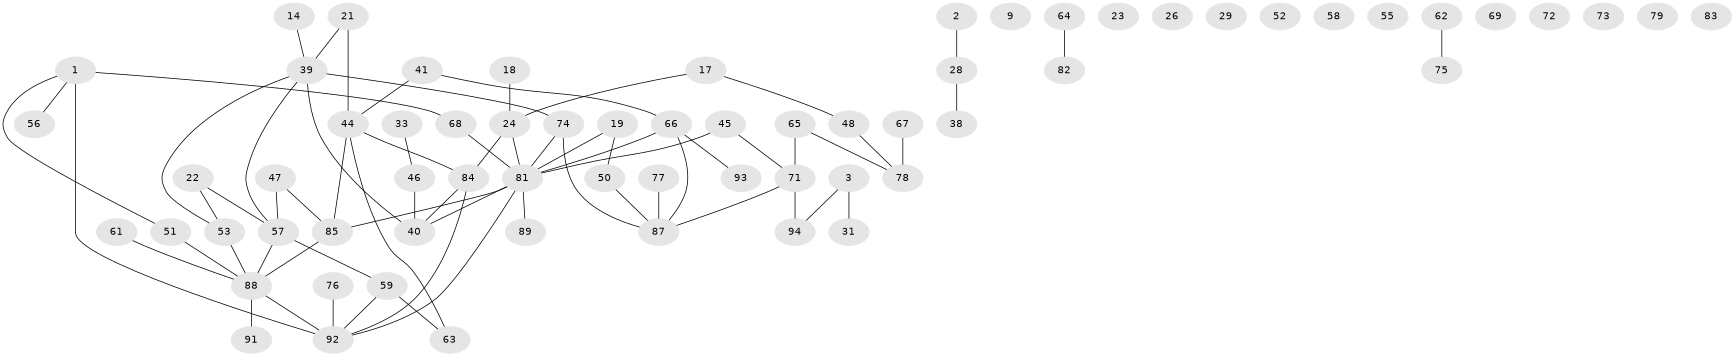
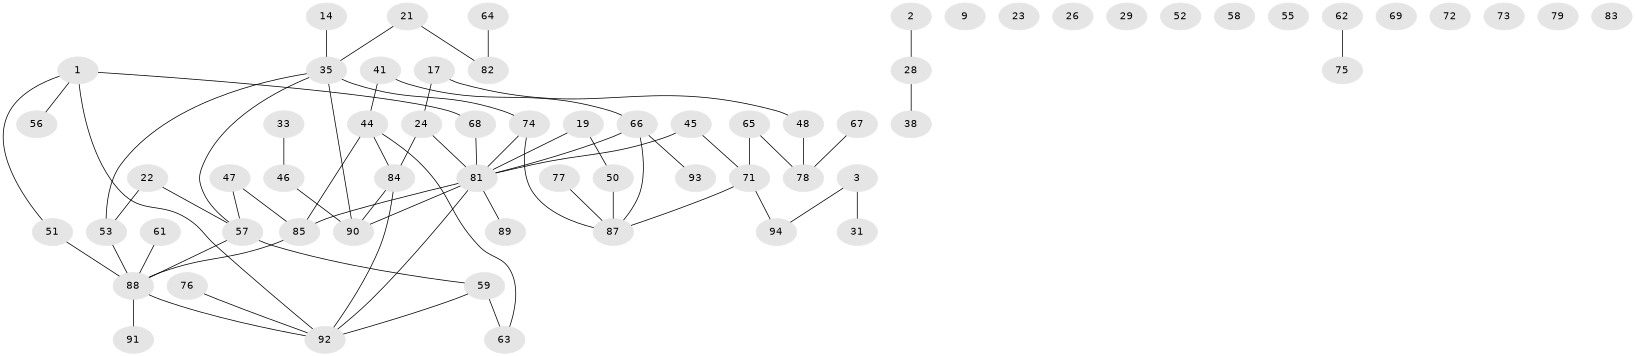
(307, 70) -> (327, 70)
(348, 70) -> (448, 43)
(510, 70) -> none
(415, 232) -> (353, 232)
